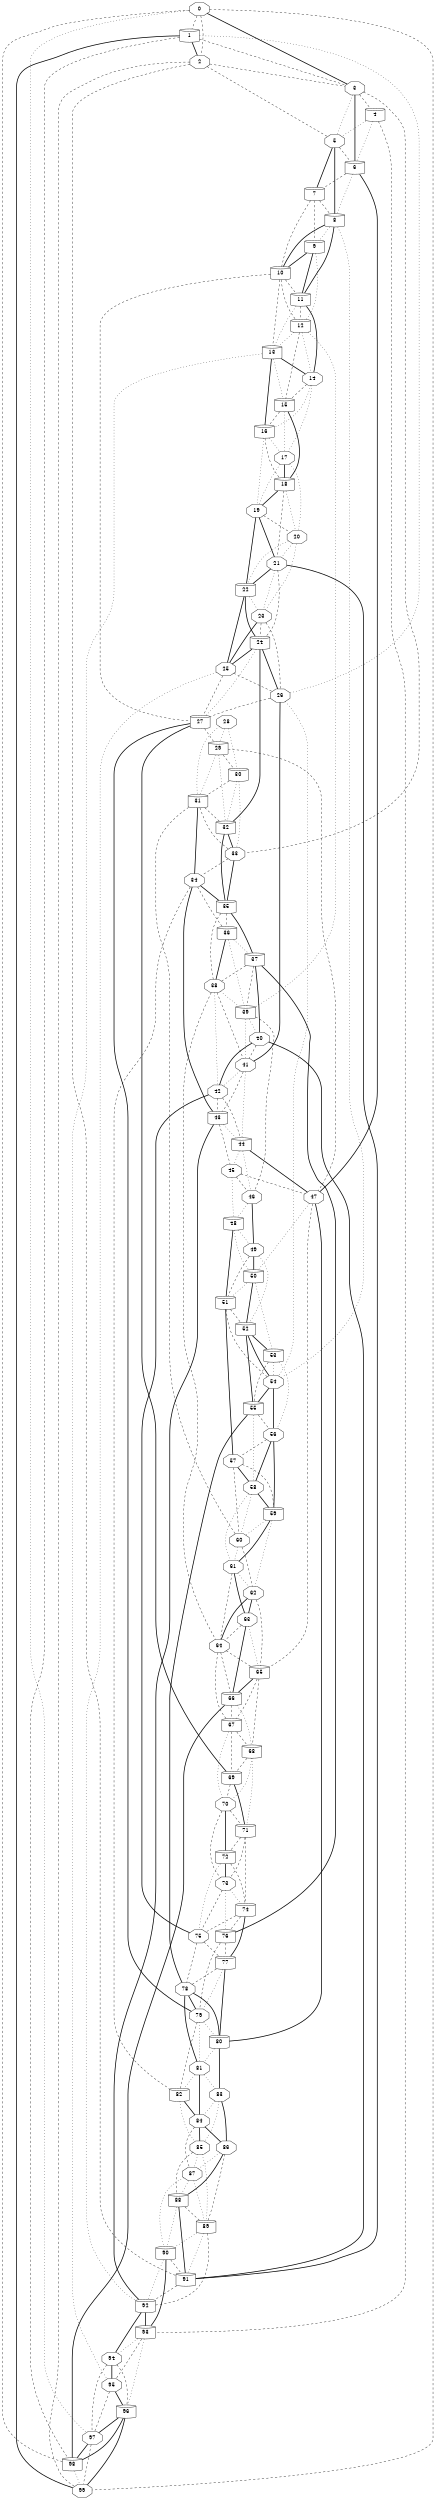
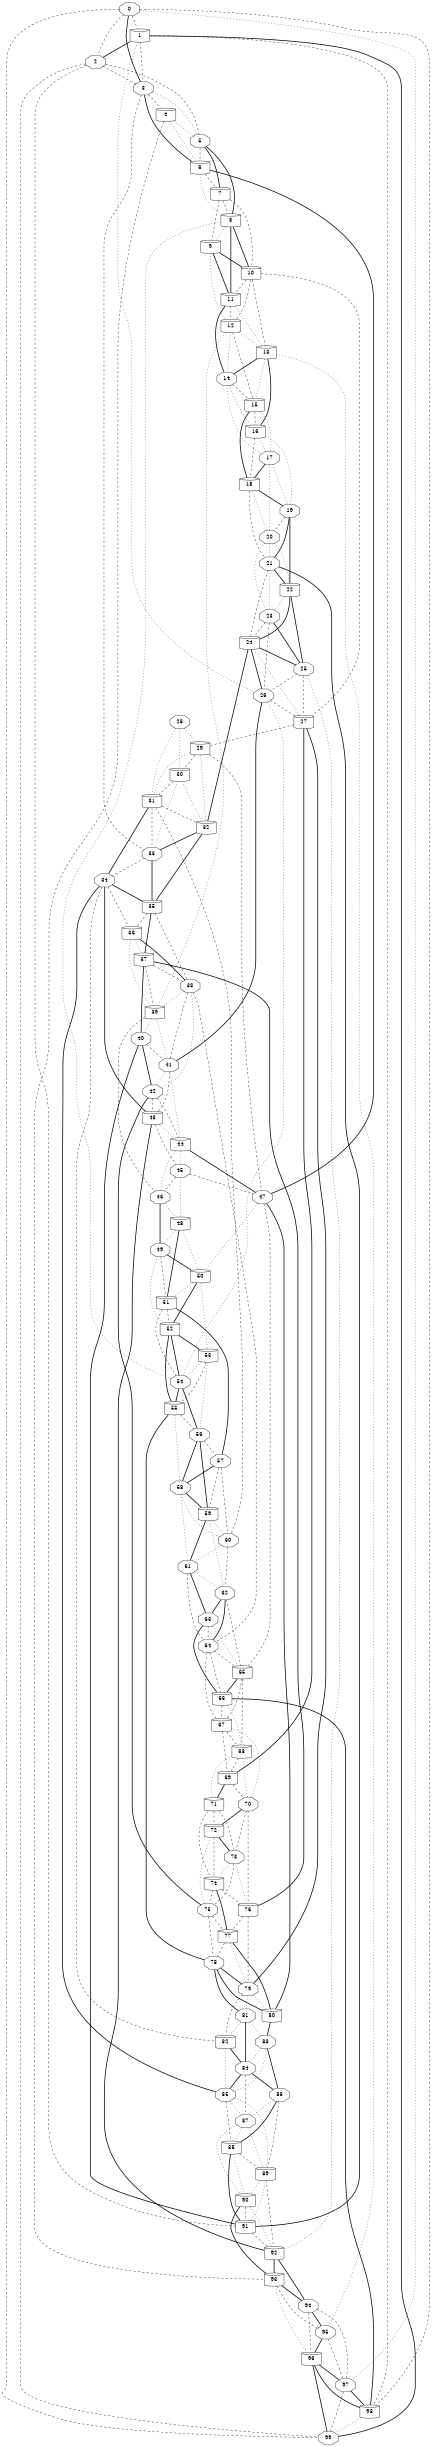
none -> (63, 1527)
(235, 1817) -> (248, 1857)
(209, 2055) -> none
(128, 2346) -> (292, 2293)
